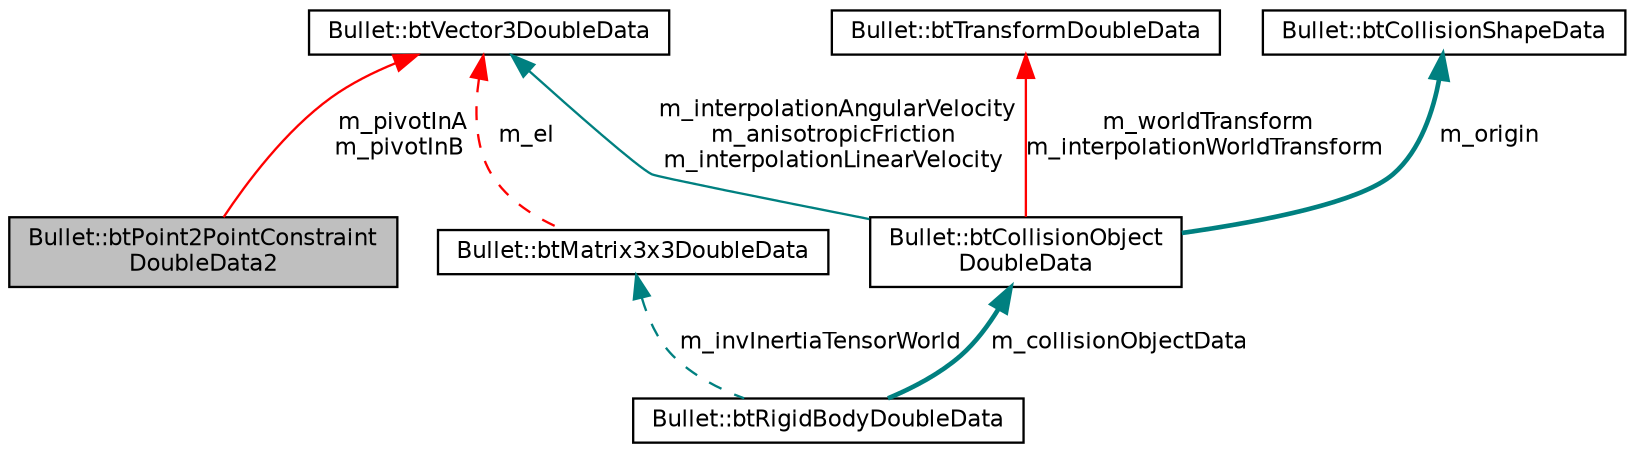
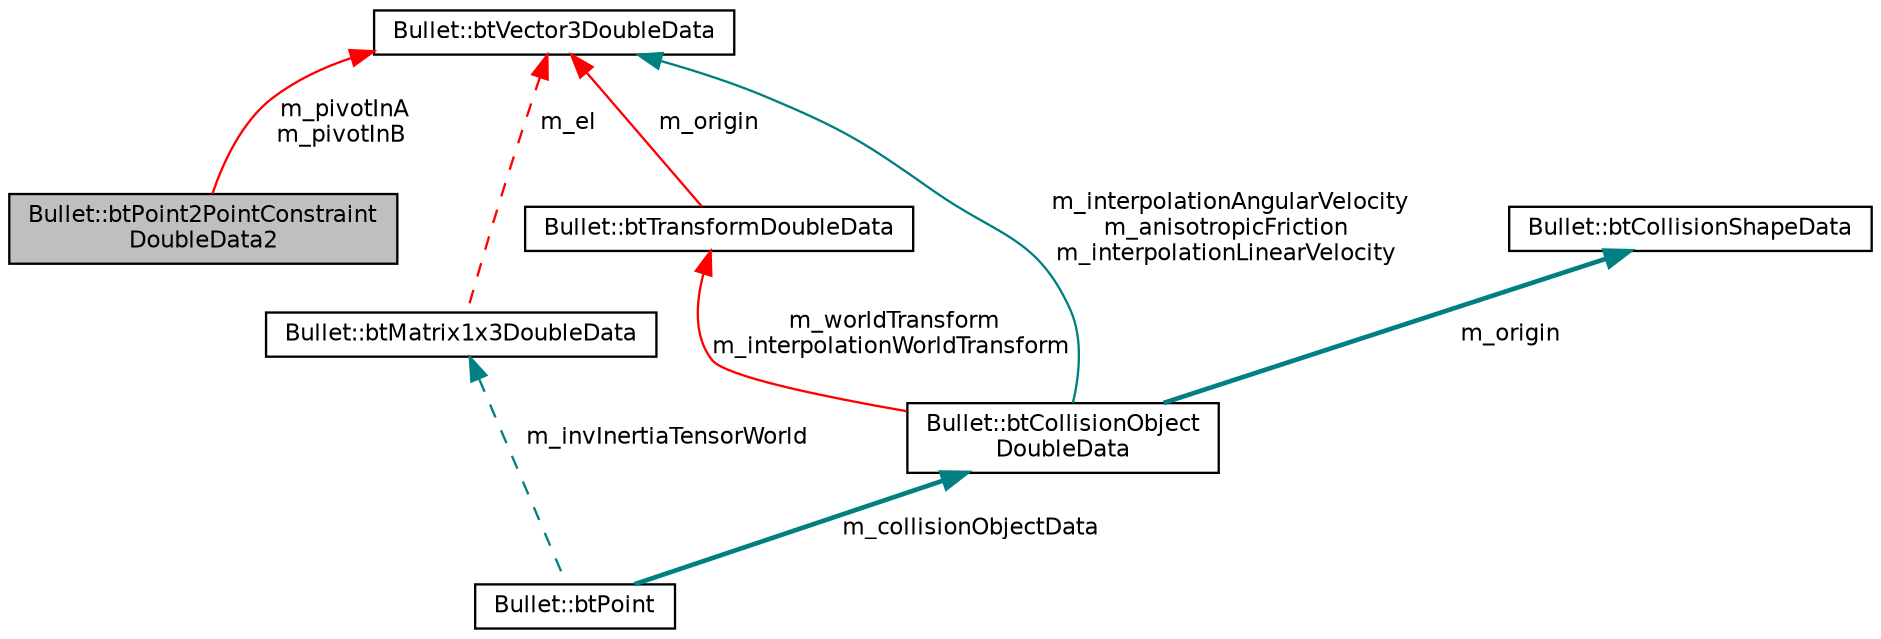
none -> (644, 139)
(633, 252) -> (461, 335)
(828, 421) -> (575, 606)
